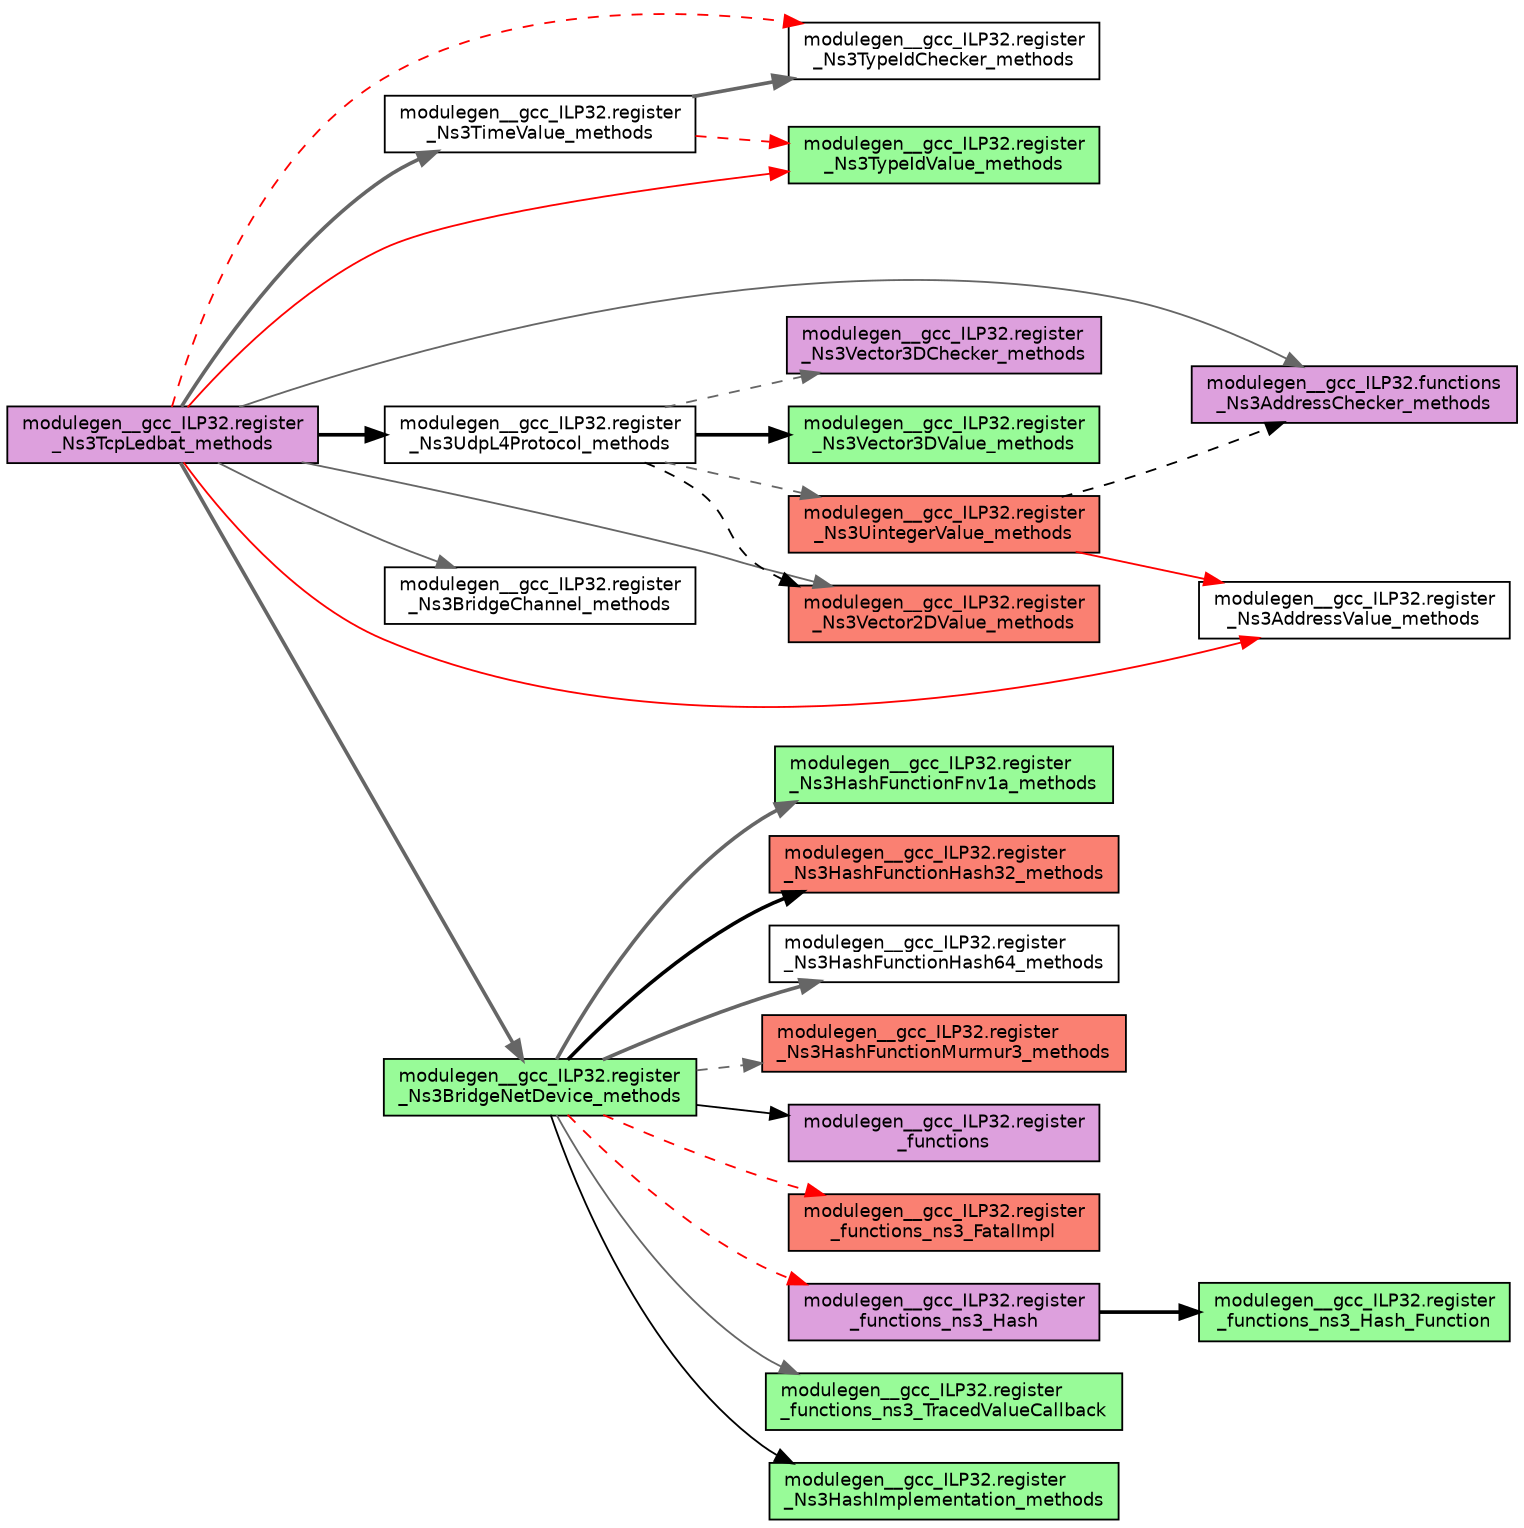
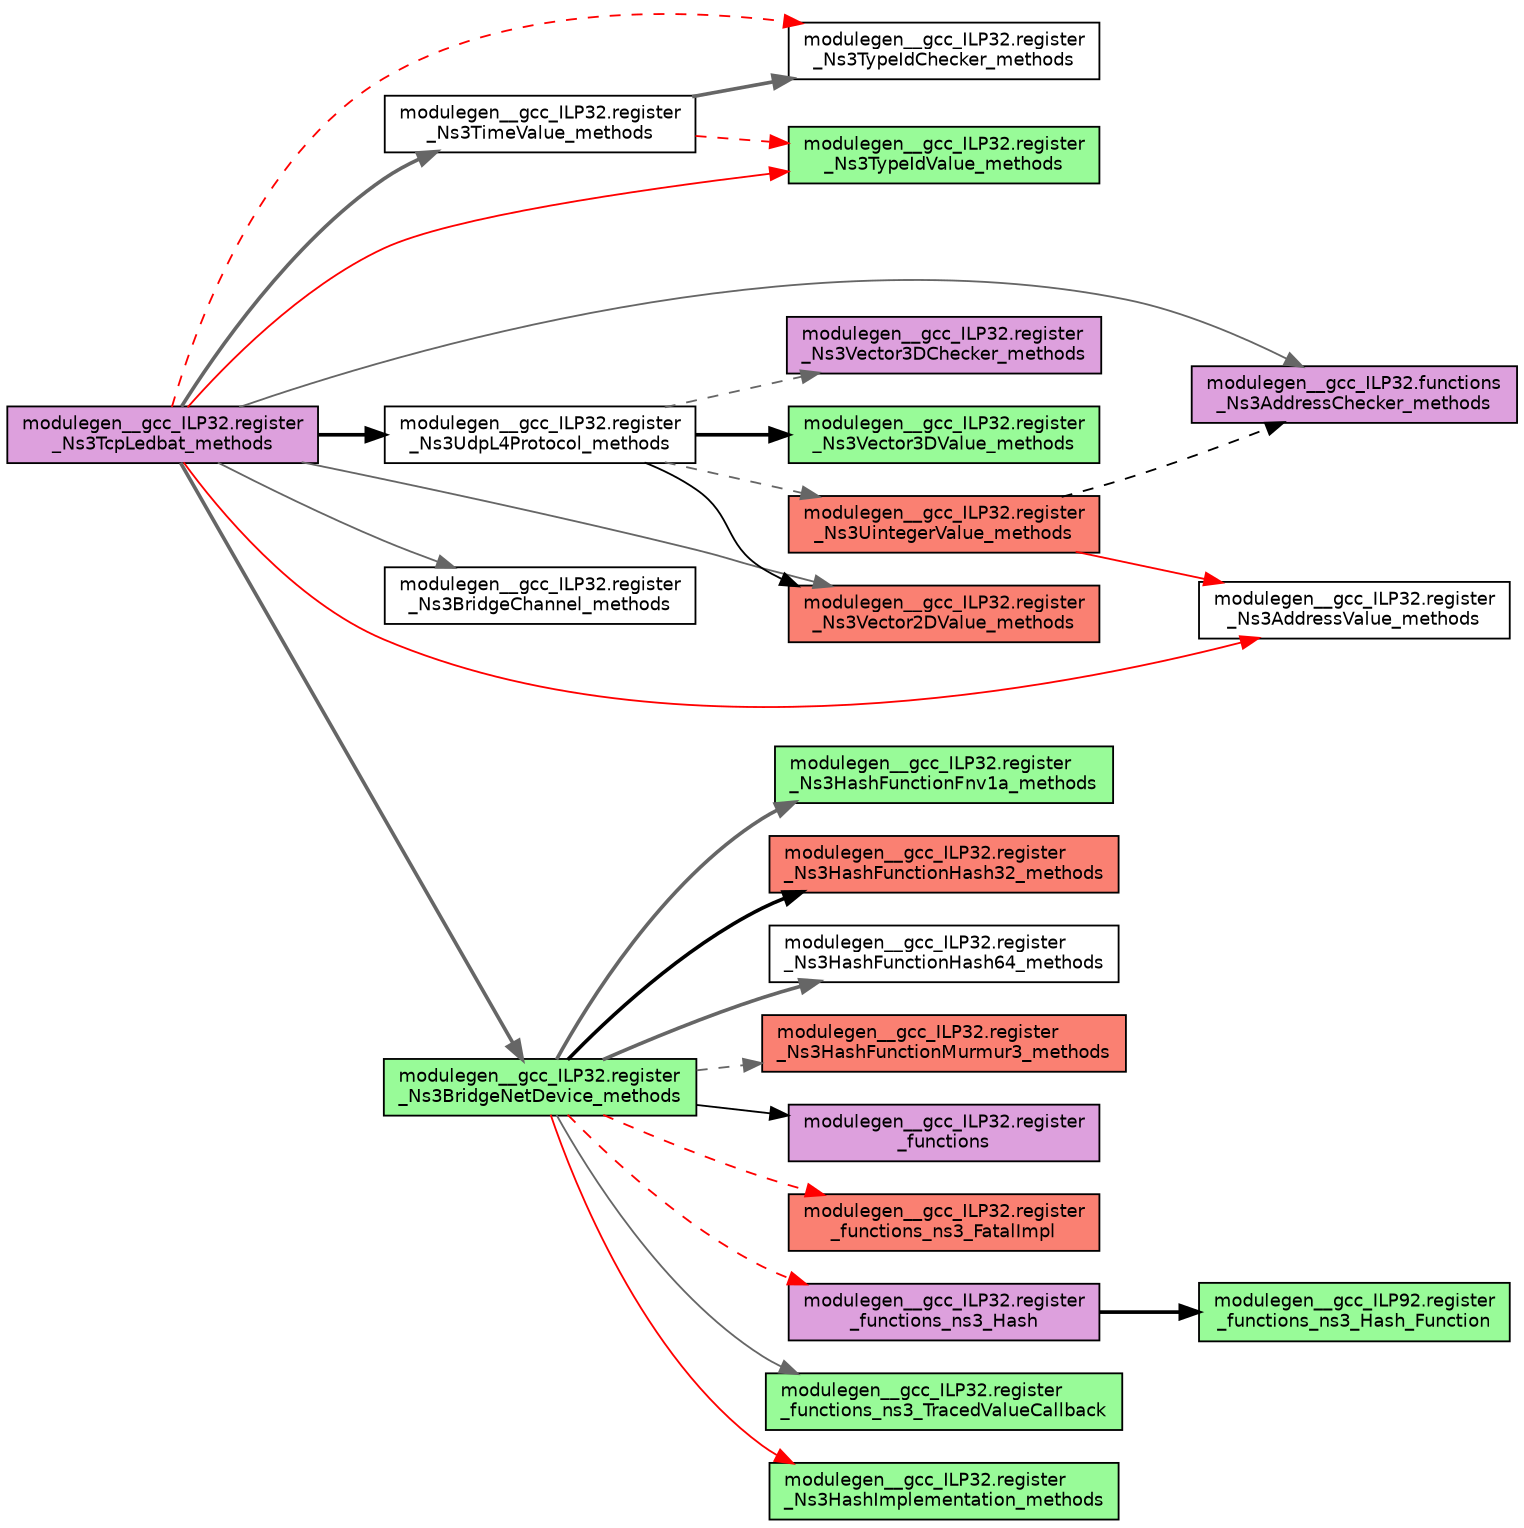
(720, 514) -> (720, 514)
(638, 1303) -> (638, 1303)
(1354, 1312) -> (1354, 1312)
